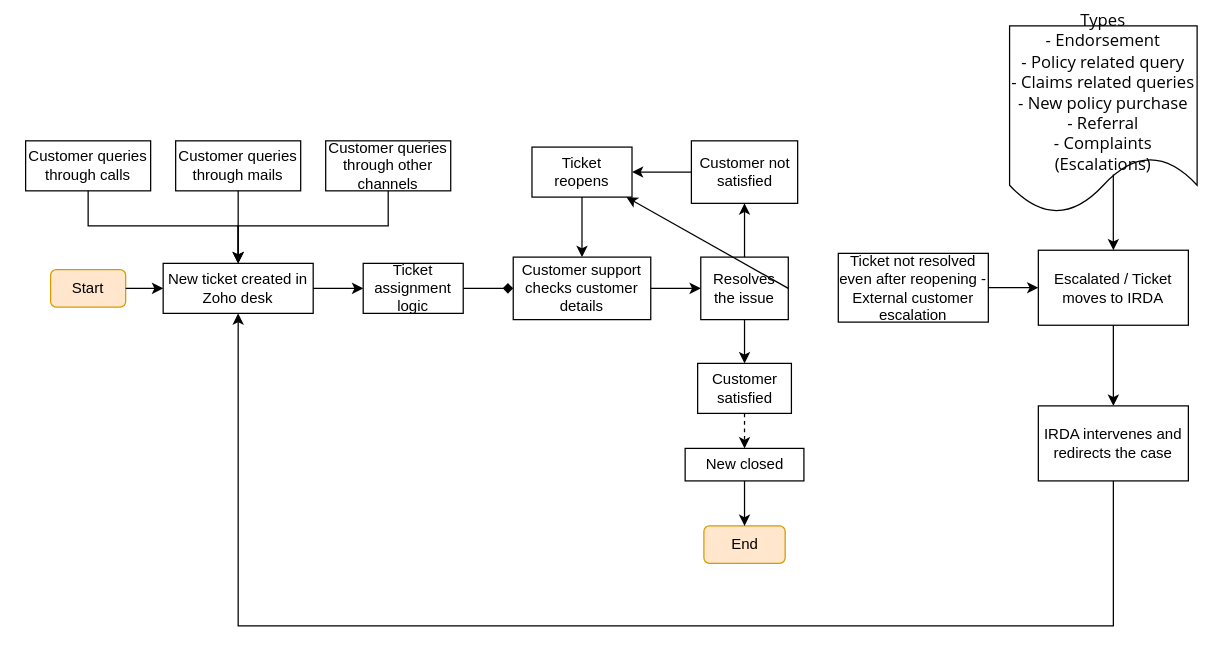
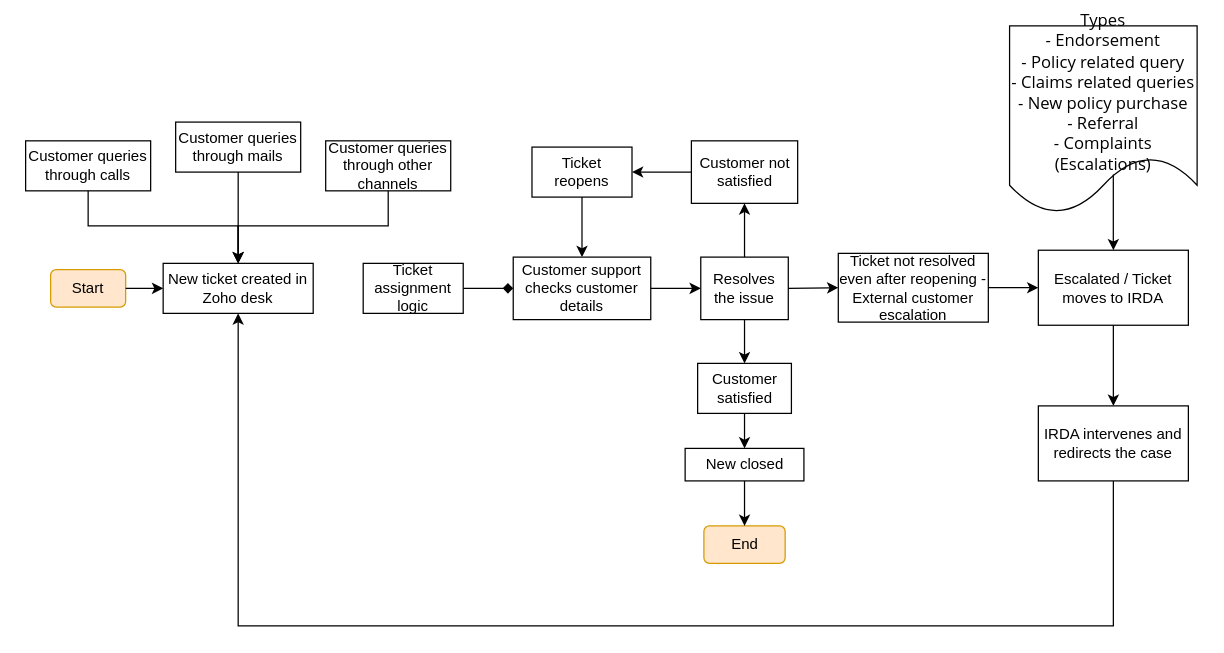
(238, 166) -> (238, 147)
(711, 245) -> (809, 288)
(334, 288) -> none
(744, 426) -> (744, 426)
